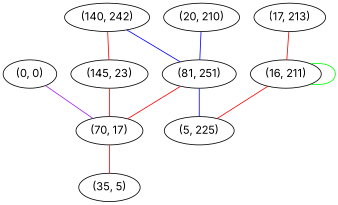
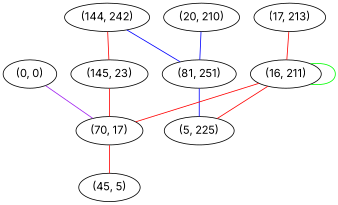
(107, 17) -> (107, 17)
(154, 103) -> (194, 104)
(109, 187) -> (109, 187)
